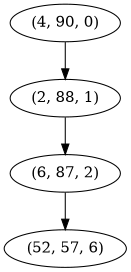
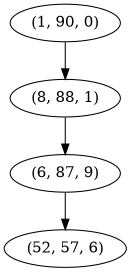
(65, 23) -> (65, 23)
(65, 98) -> (65, 98)
(65, 173) -> (65, 173)
